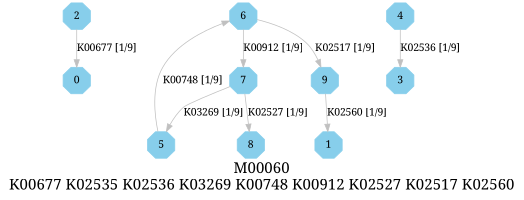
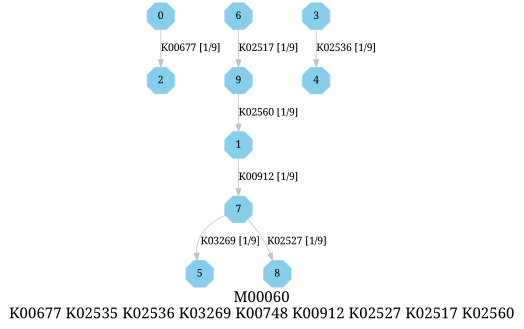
(77, 44) -> (161, 44)
(243, 44) -> (238, 173)
(400, 44) -> (316, 44)
(165, 63) -> none
